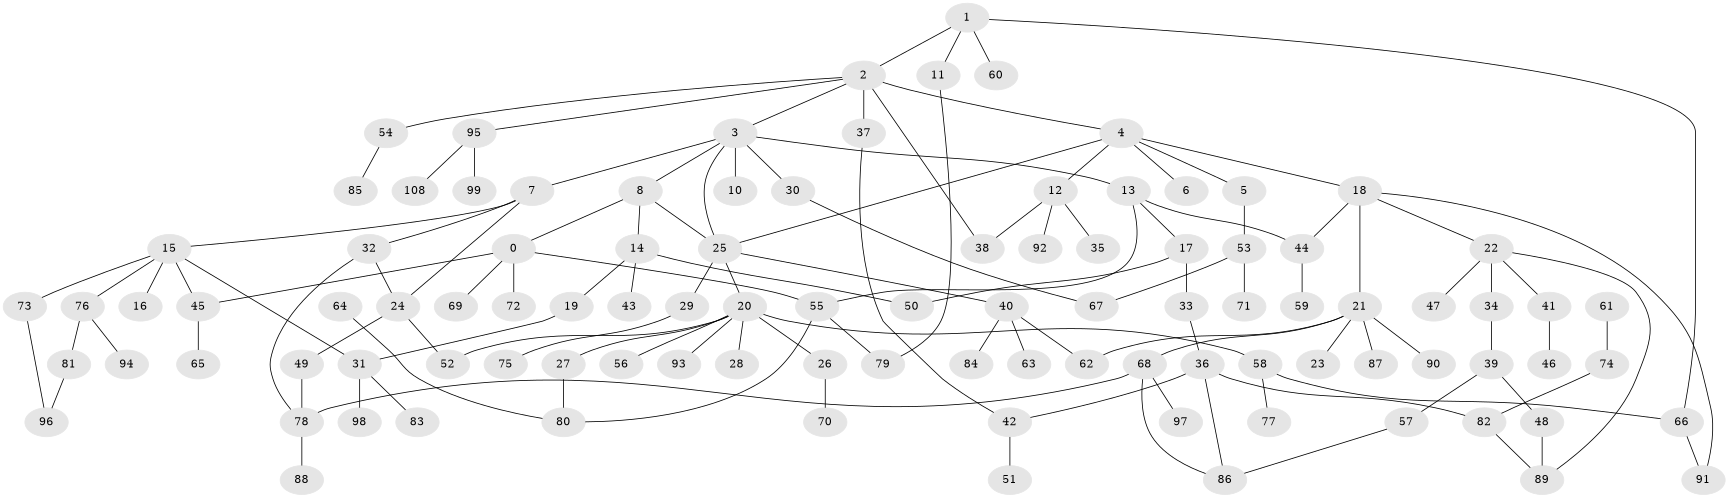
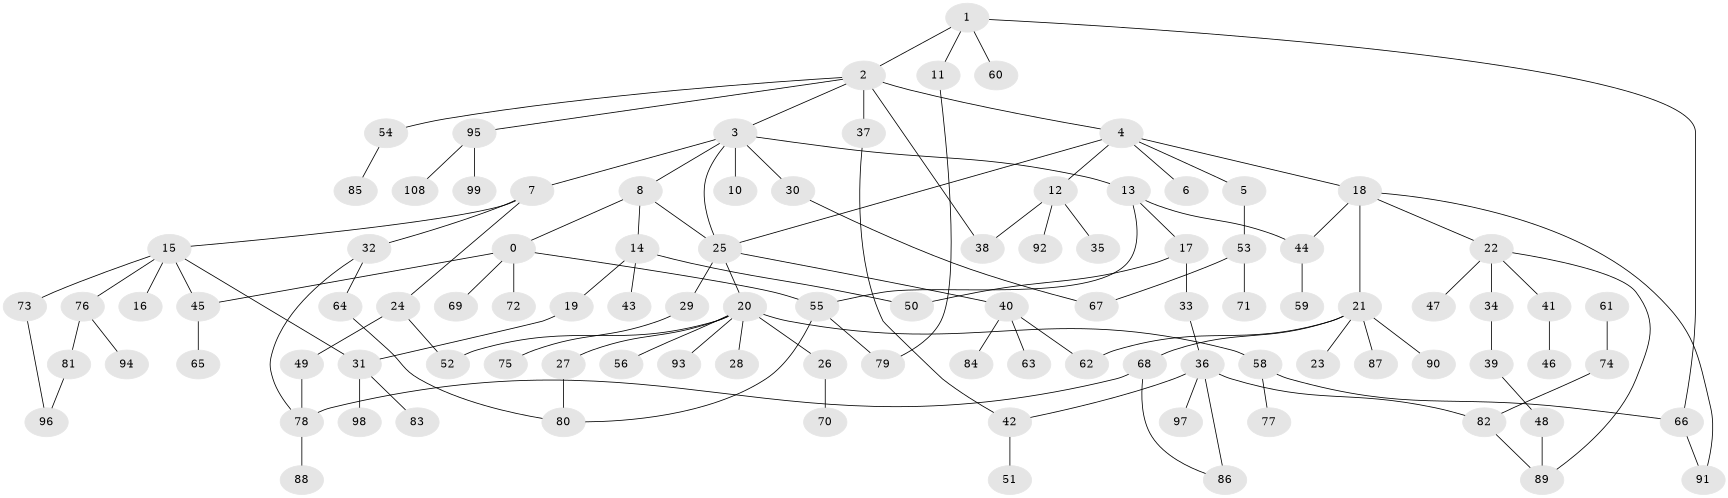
(384, 278) -> (358, 273)
(1163, 393) -> (1192, 393)
(1406, 422) -> none
